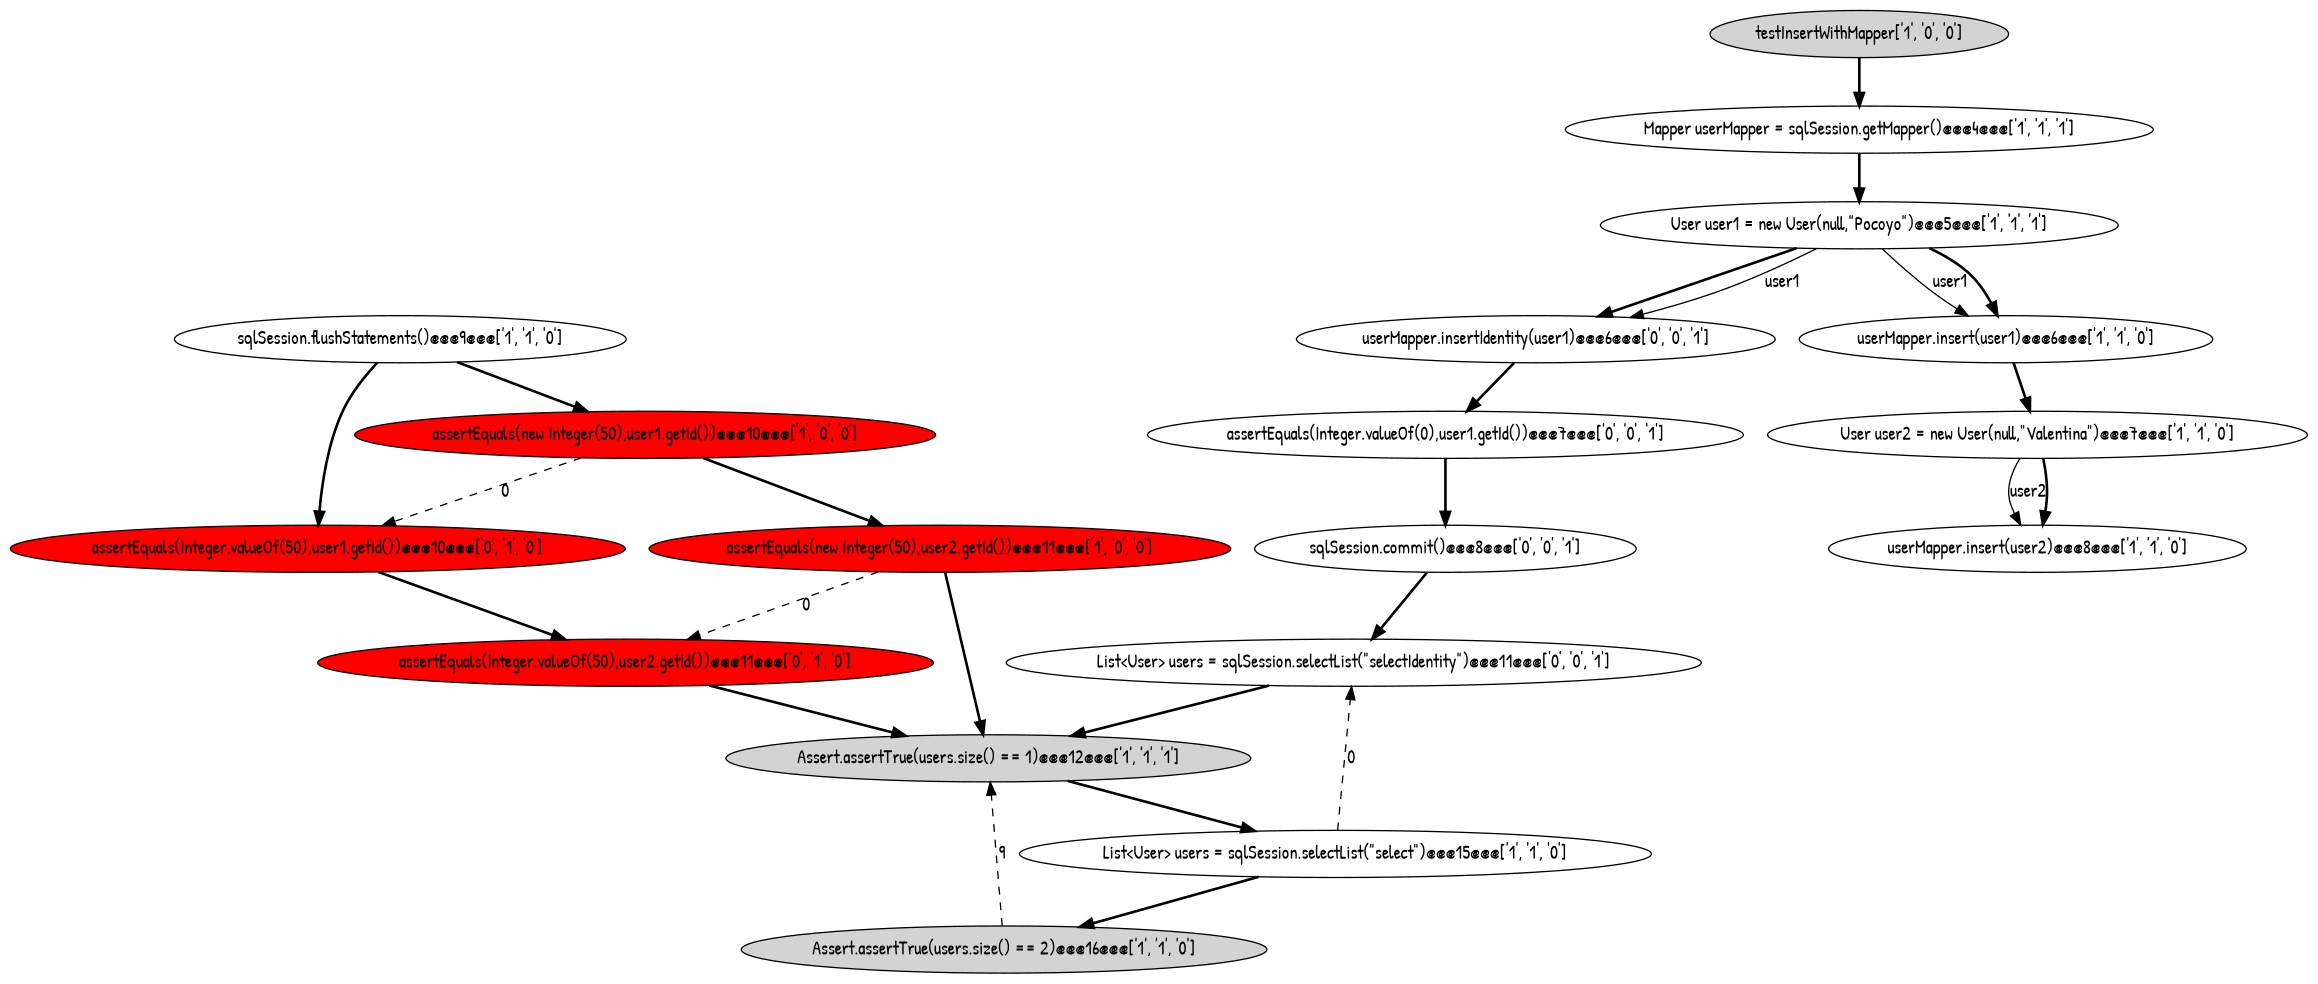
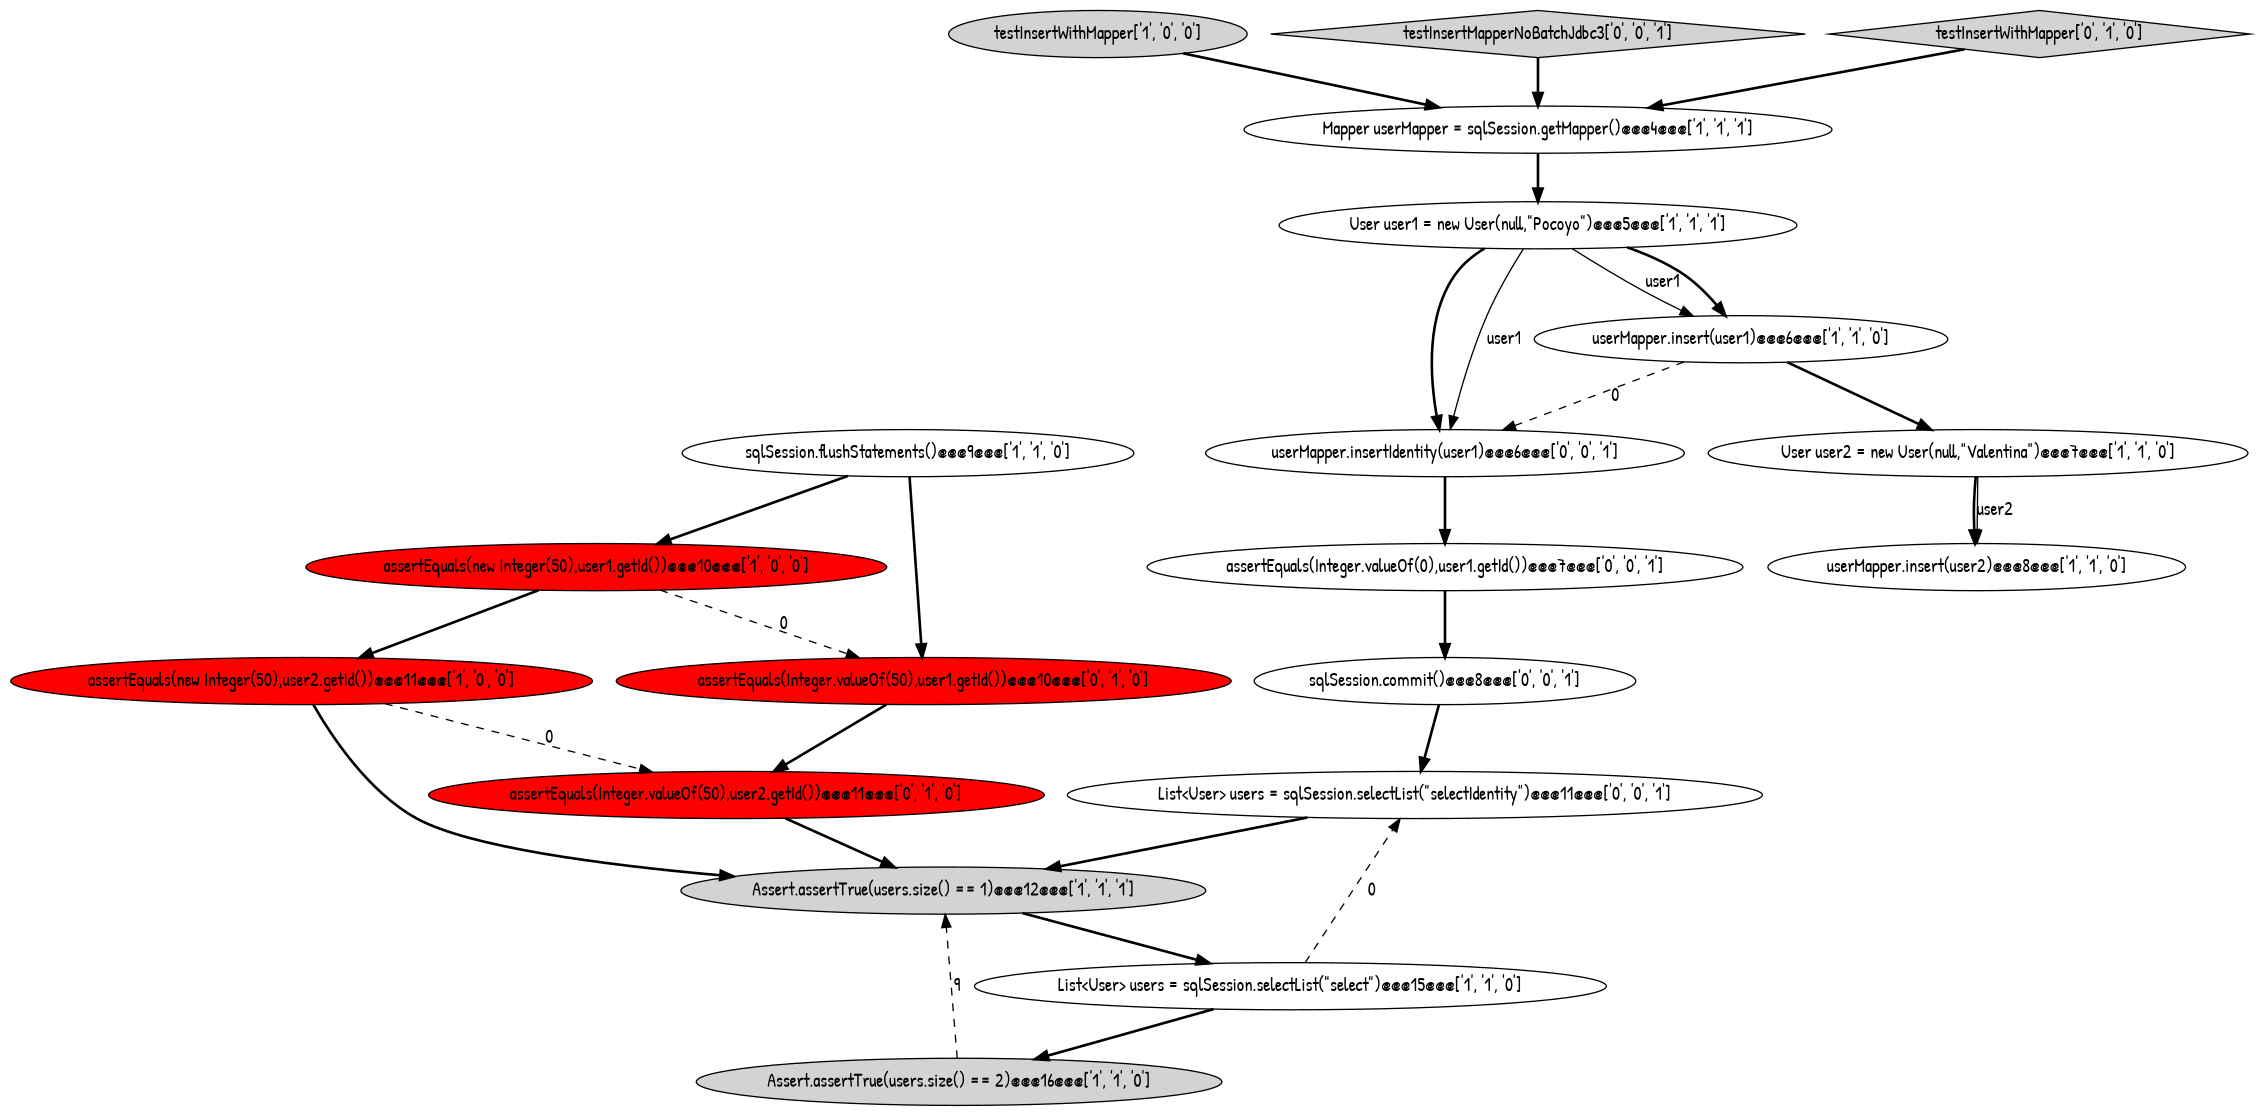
none -> (1538, 34)
none -> (2040, 34)
none -> (1599, 394)
